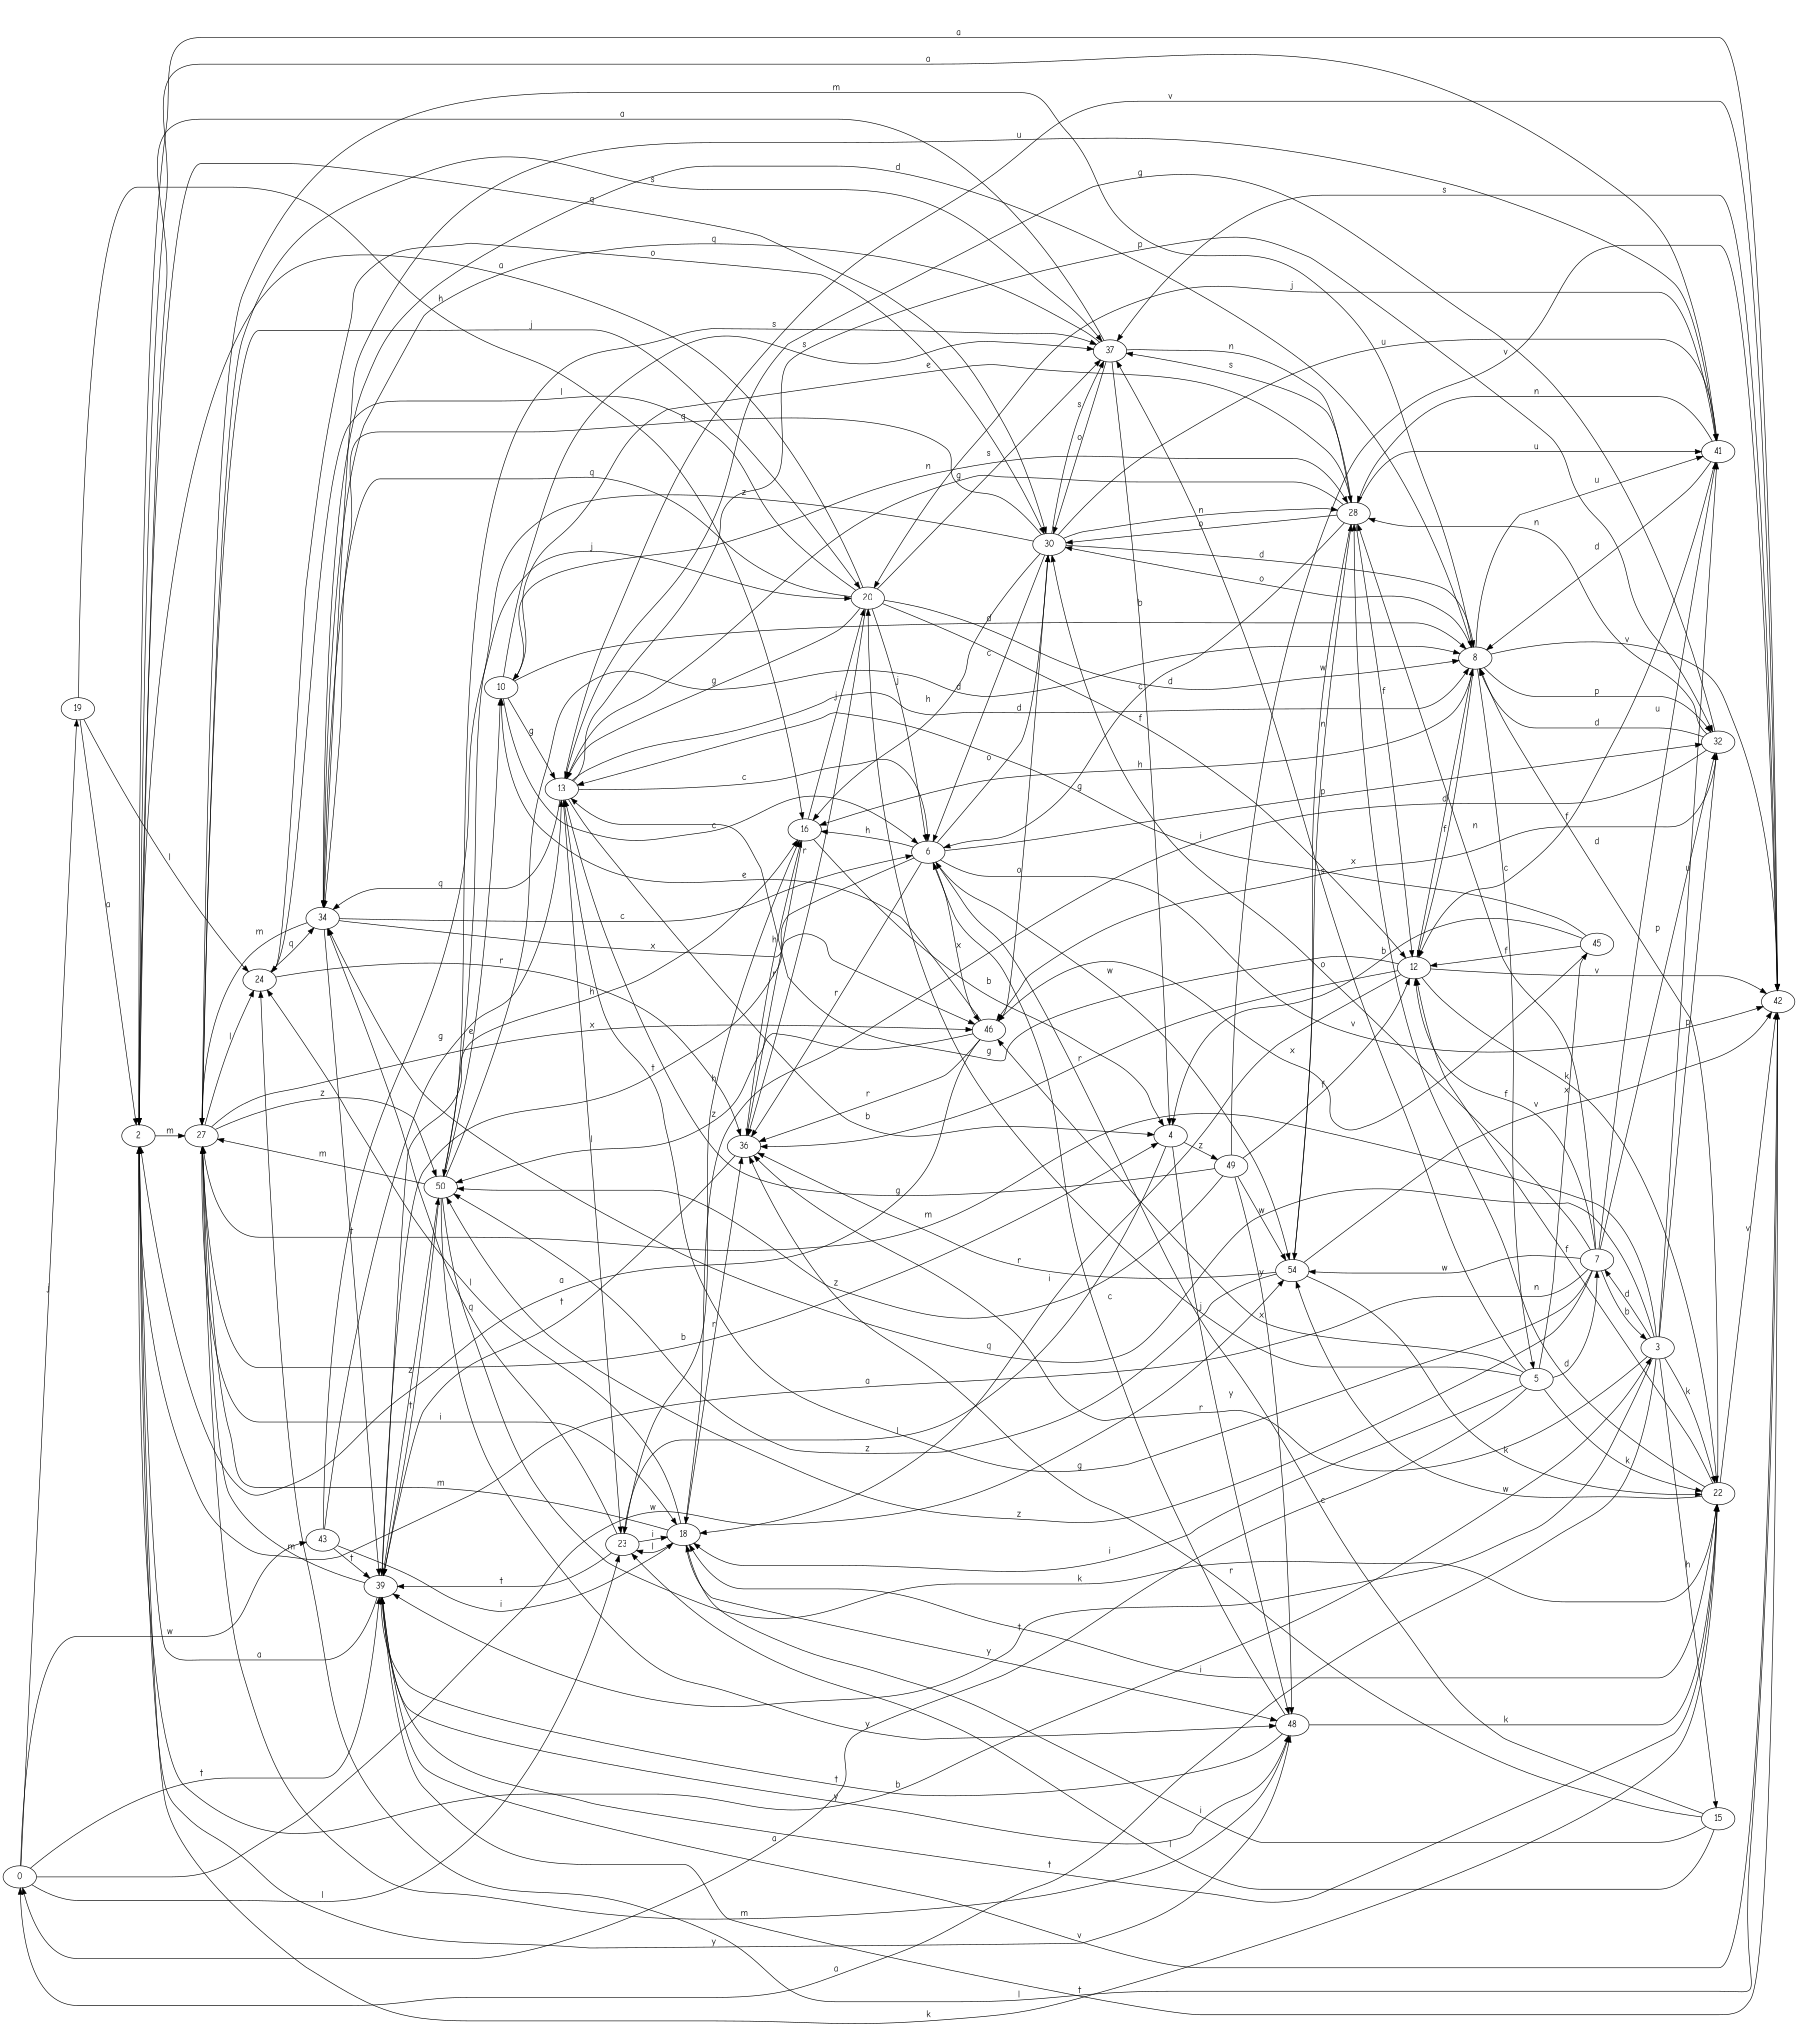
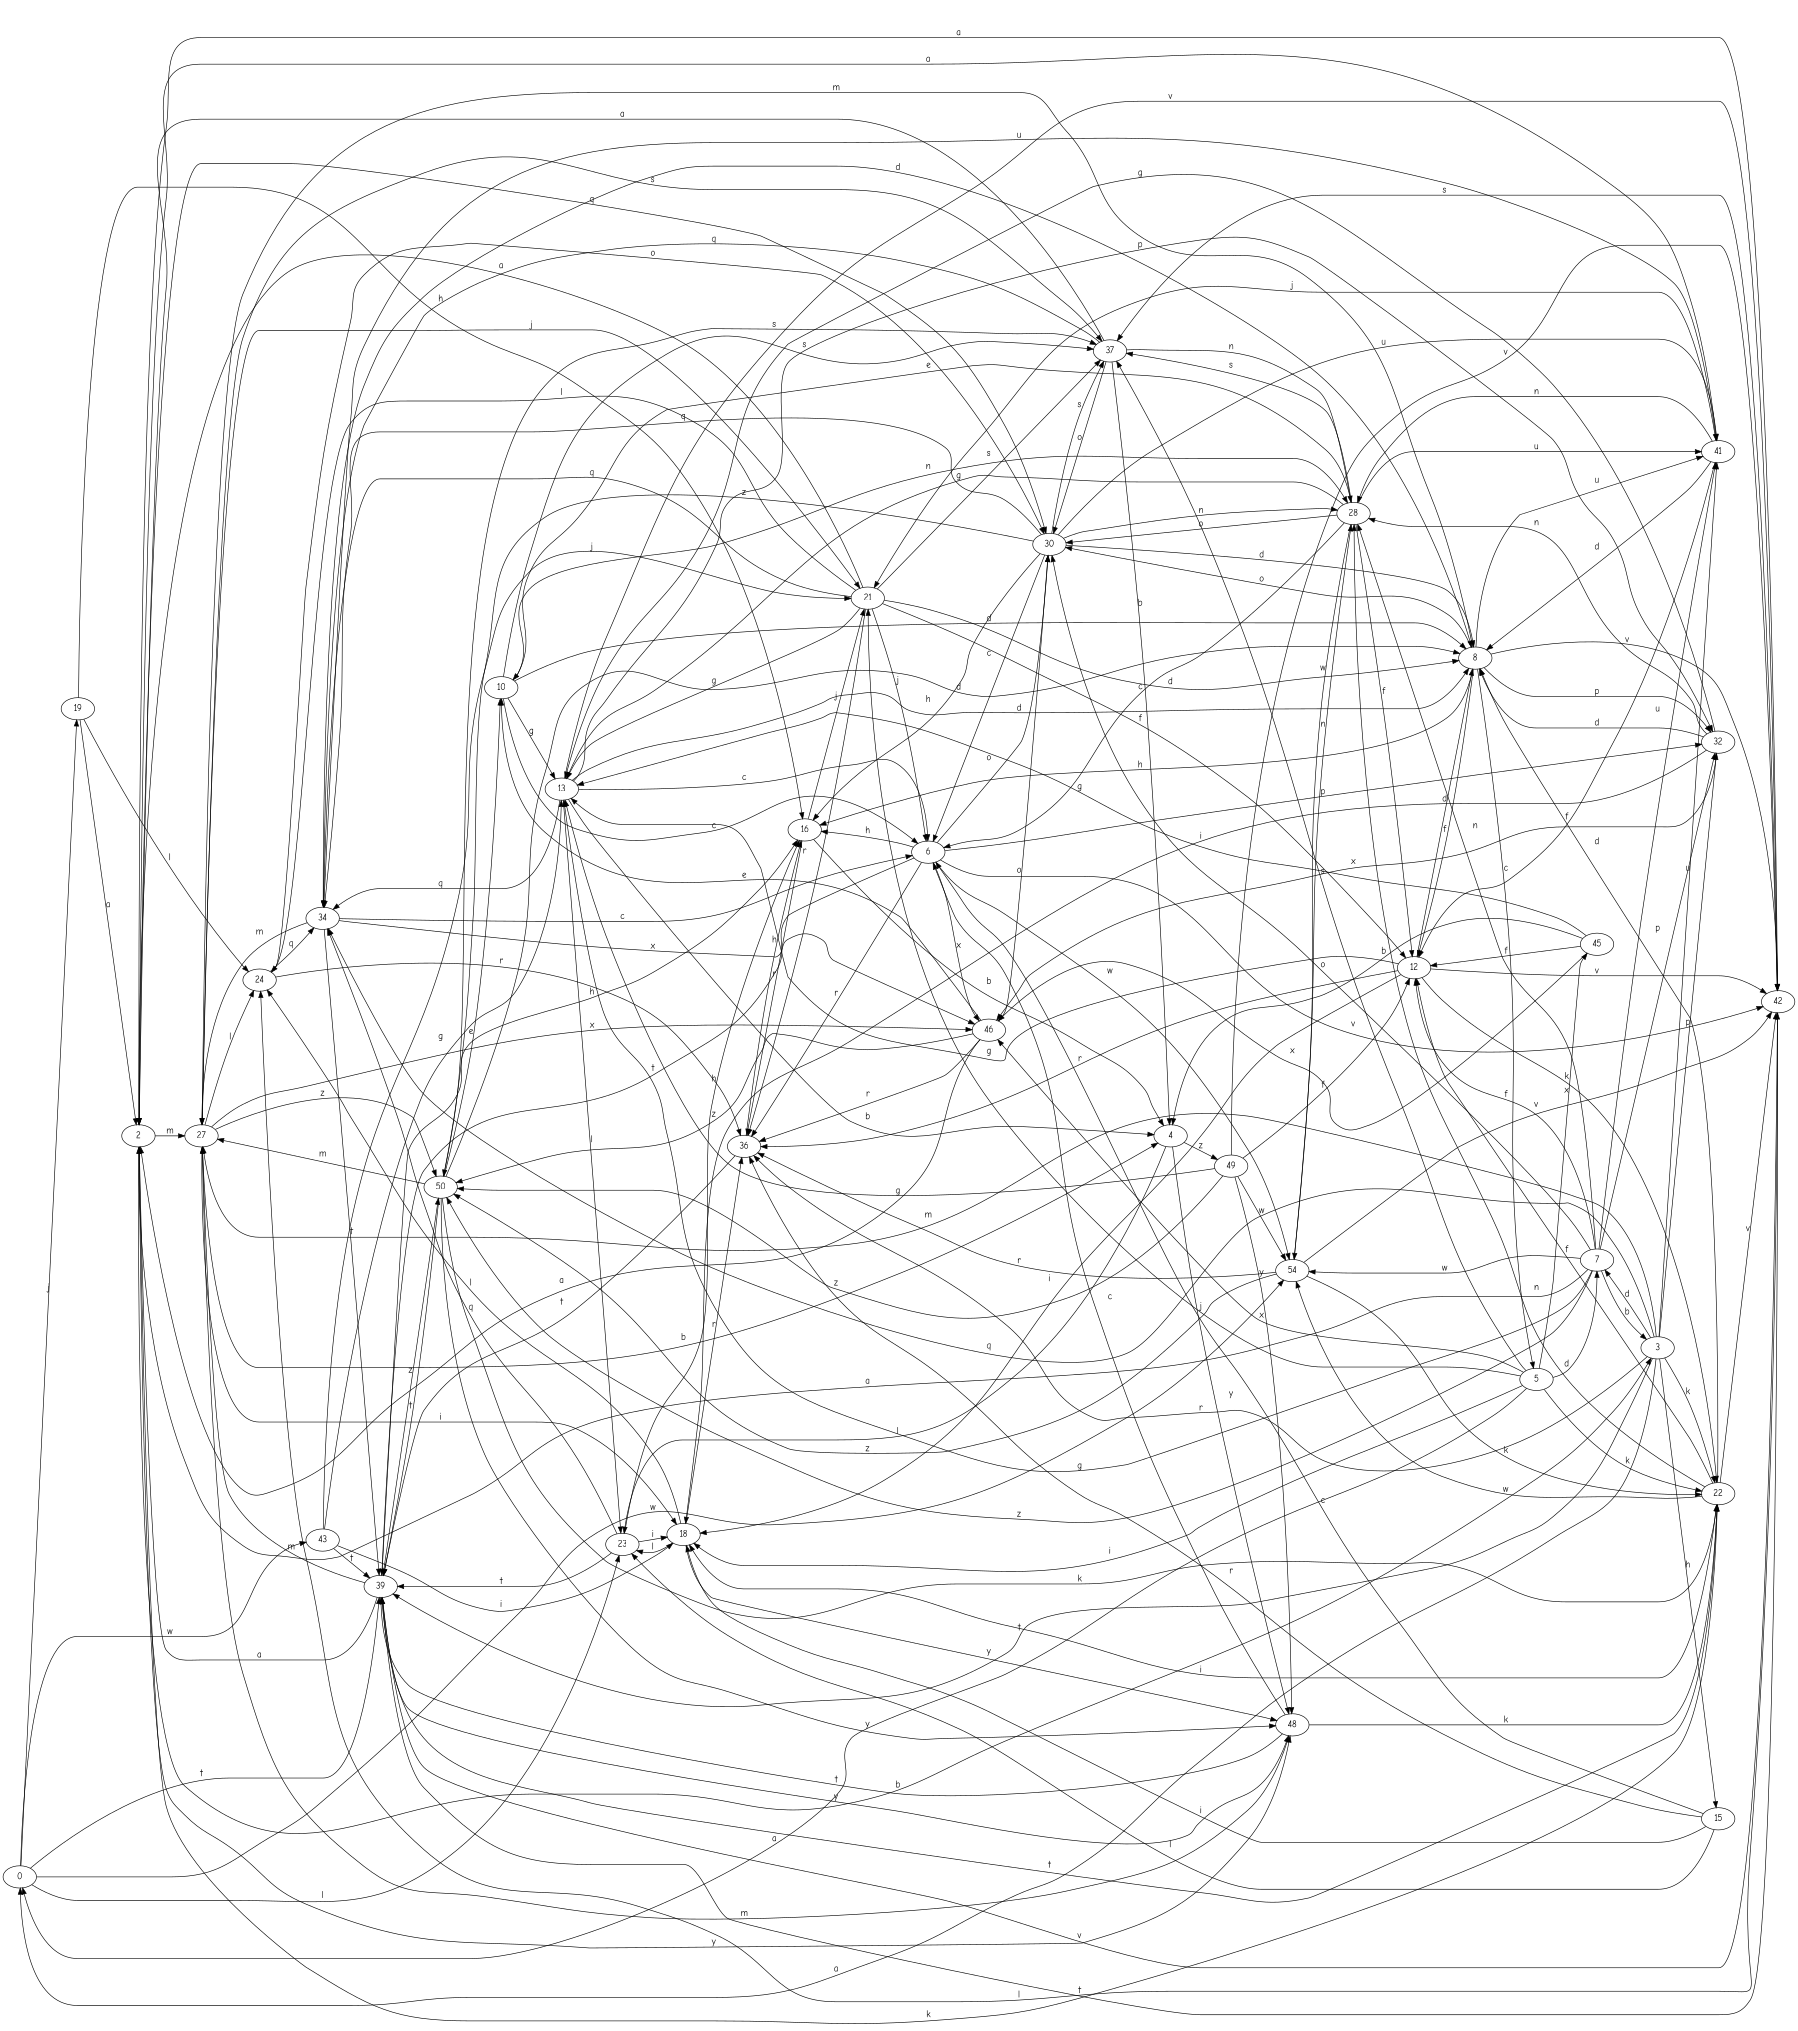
(868, 598) -> (868, 598)
(310, 1488) -> none
